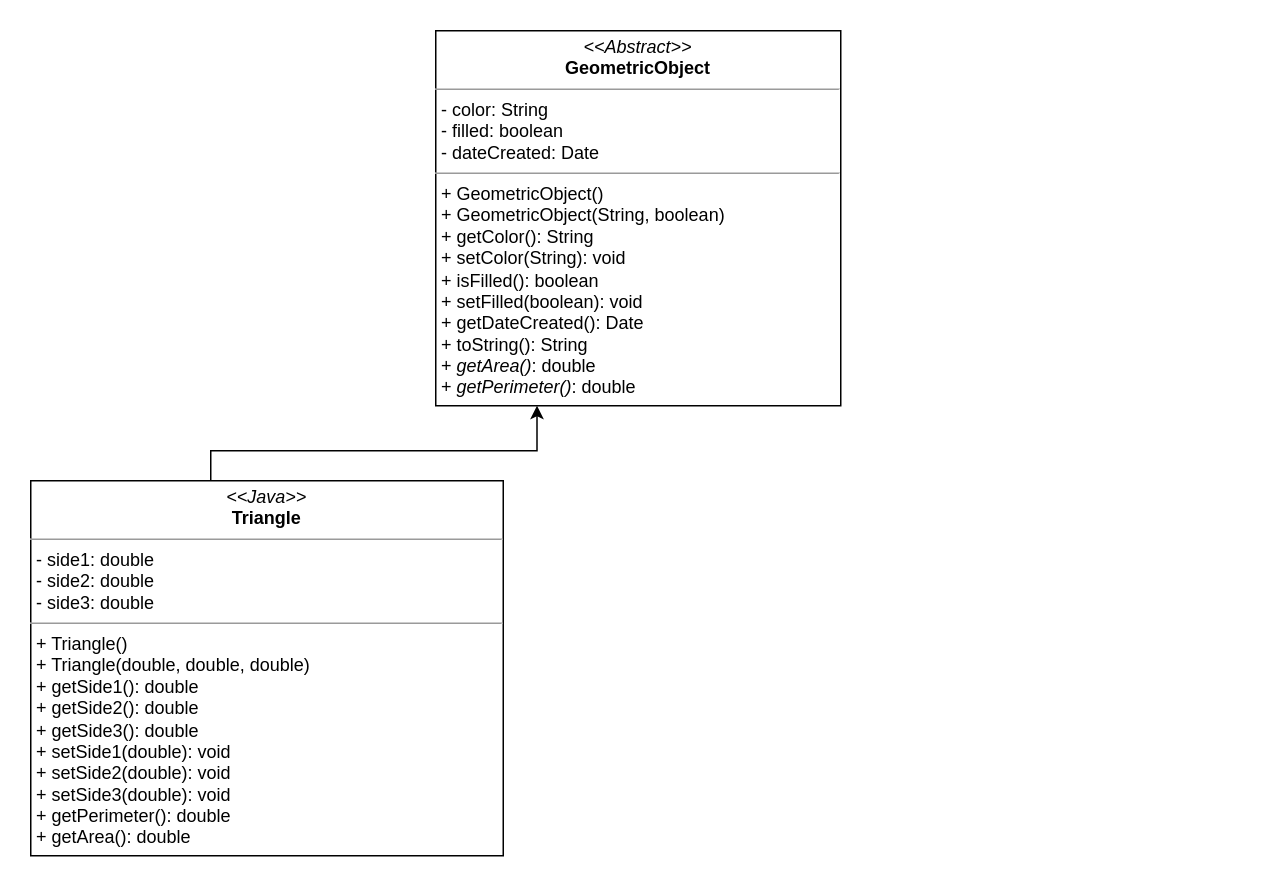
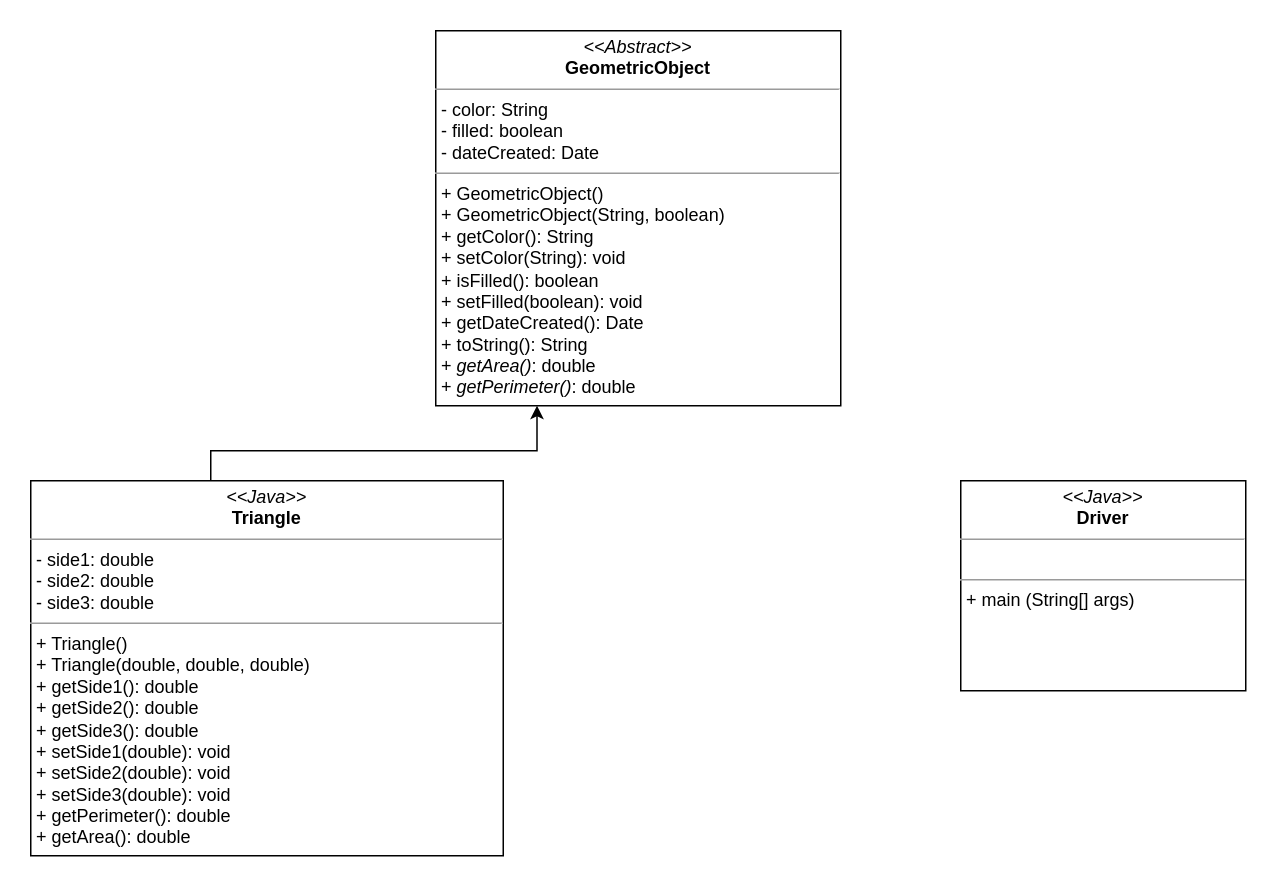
none -> (1103, 586)
